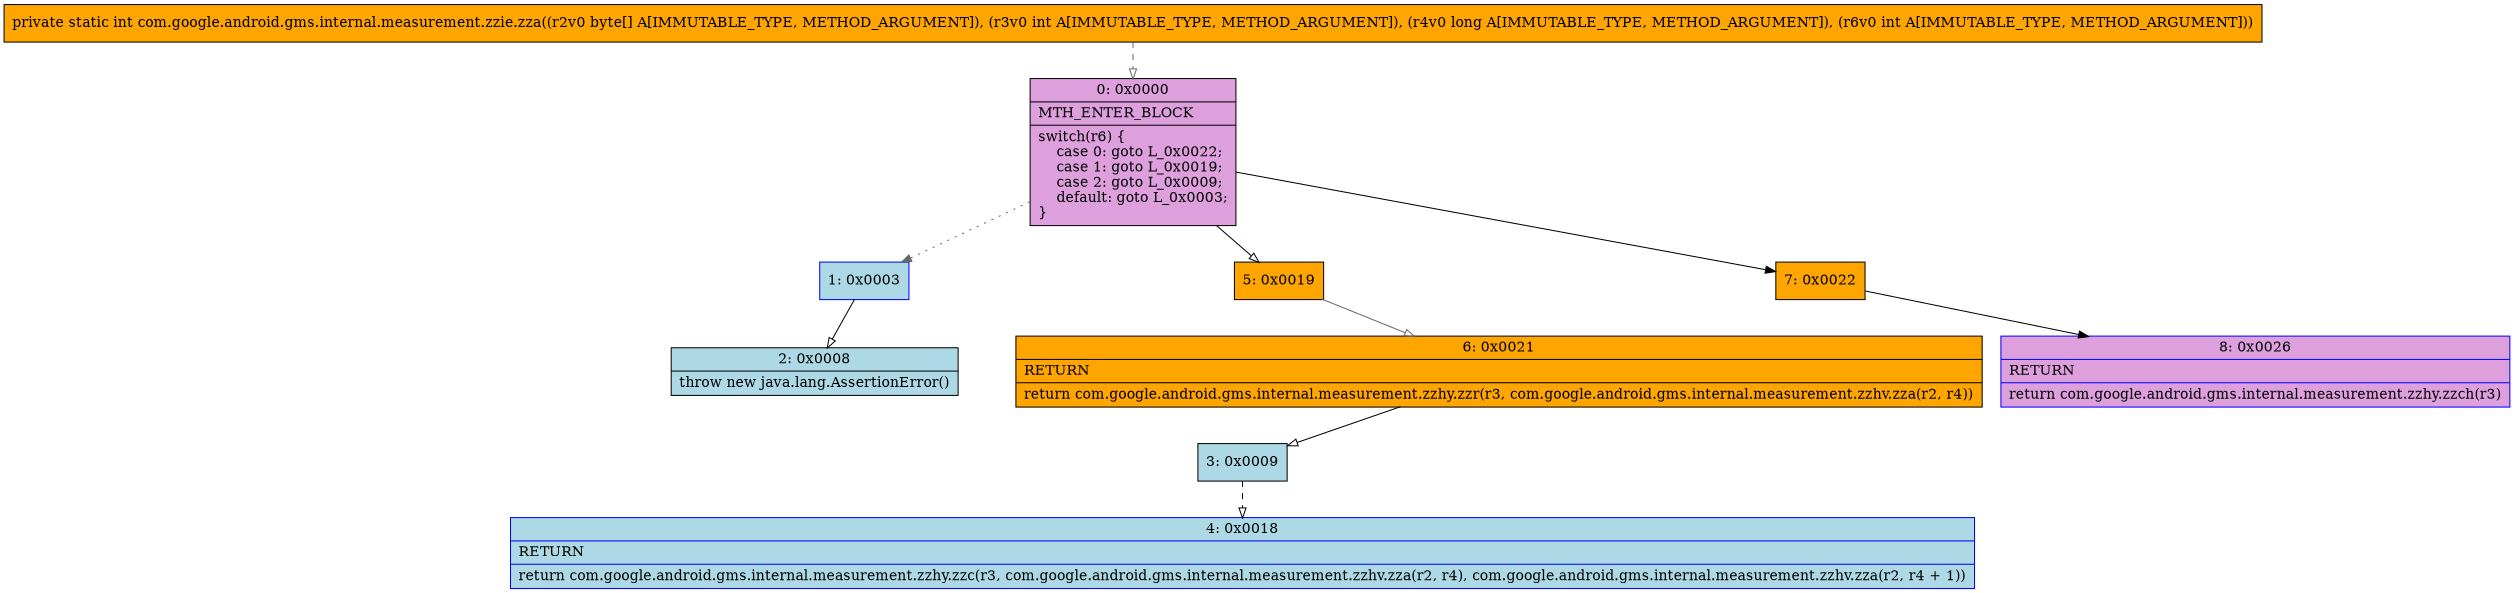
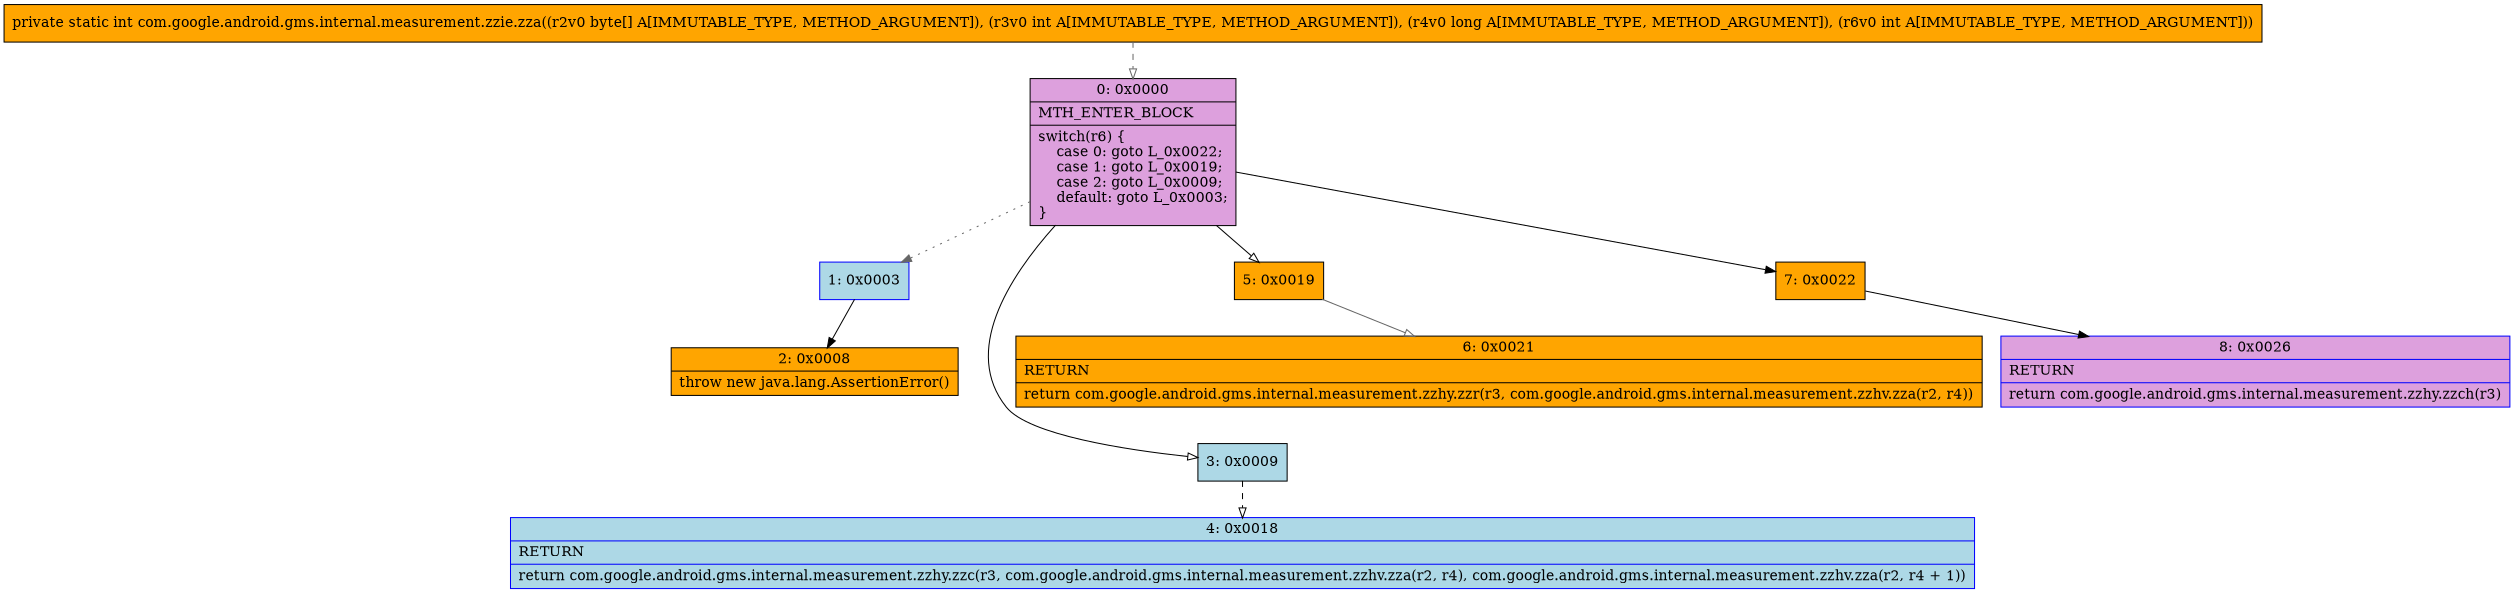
(843, 319) -> (843, 319)
(815, 372) -> (815, 372)
(1349, 425) -> (1003, 401)
